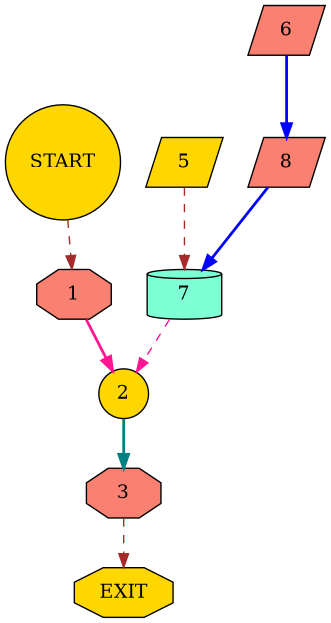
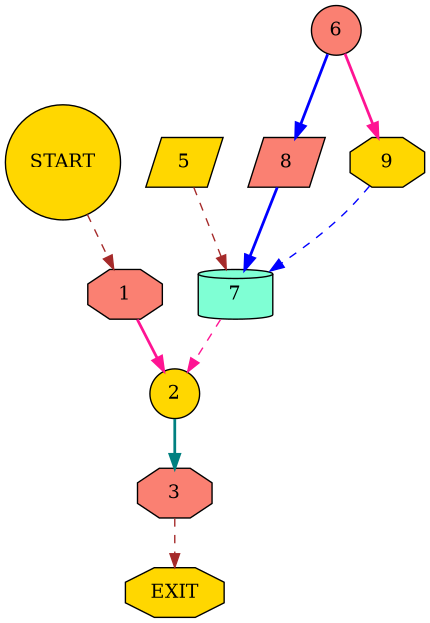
(287, 30) -> (336, 30)
none -> (387, 162)
